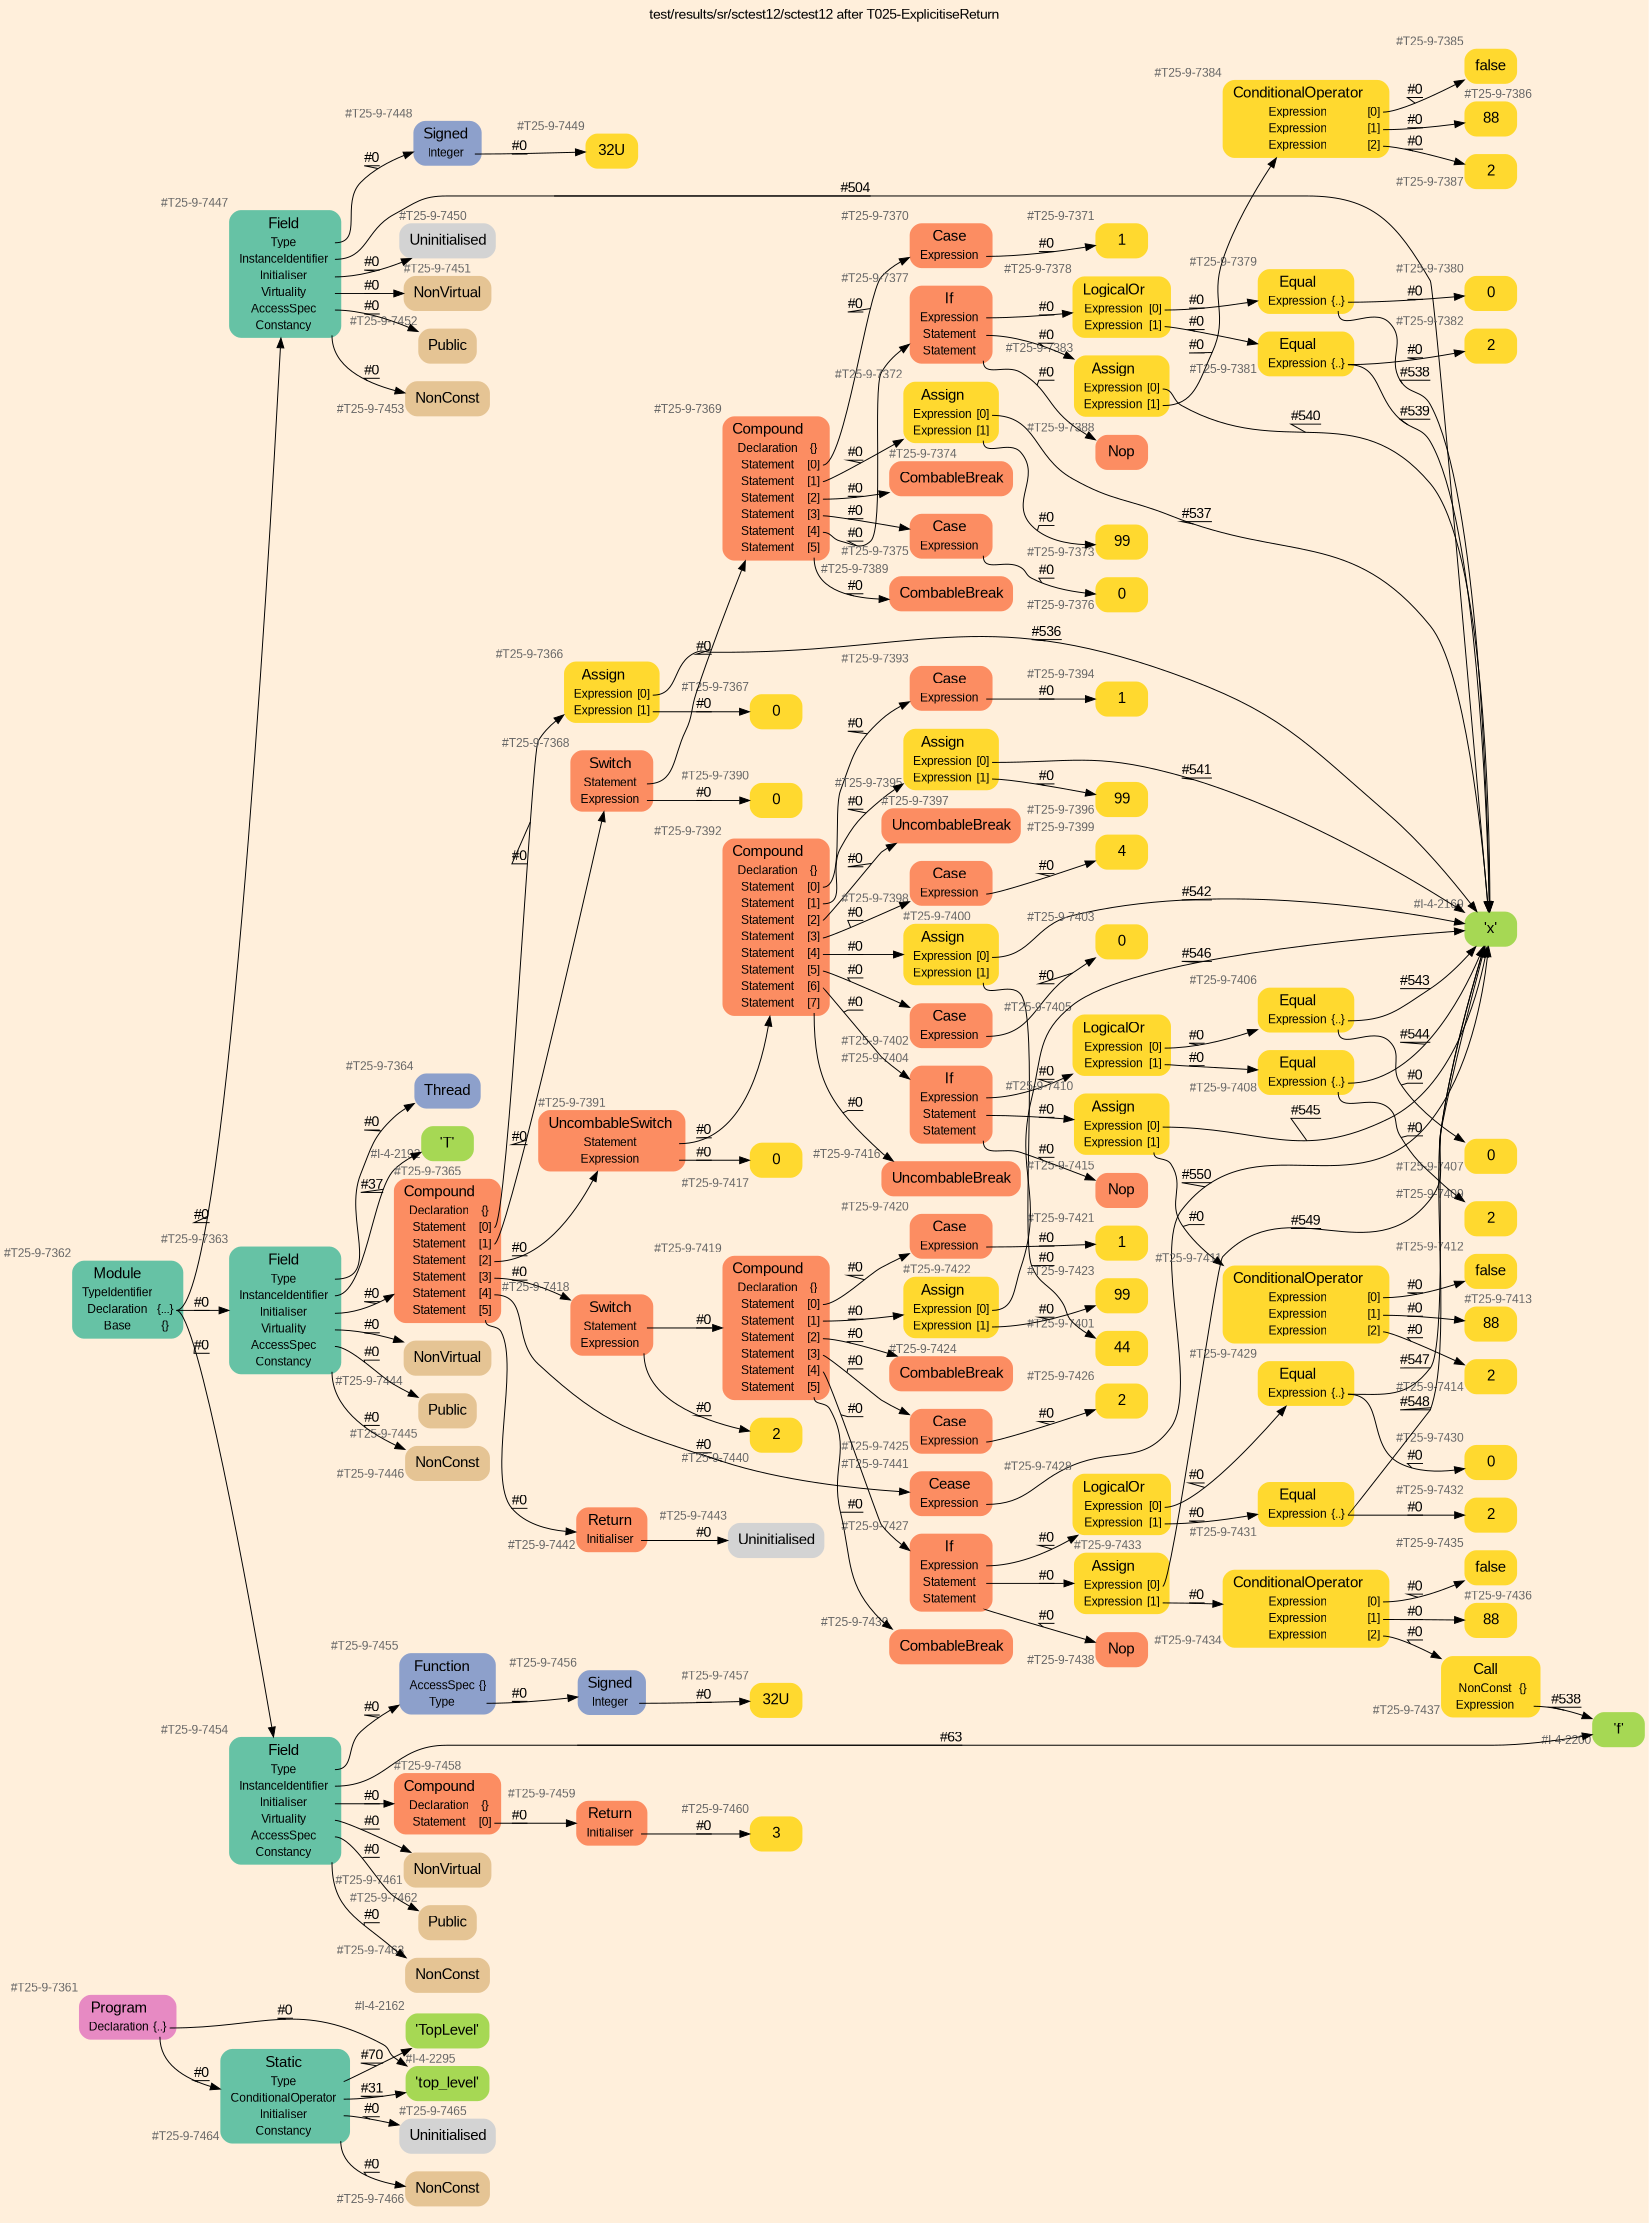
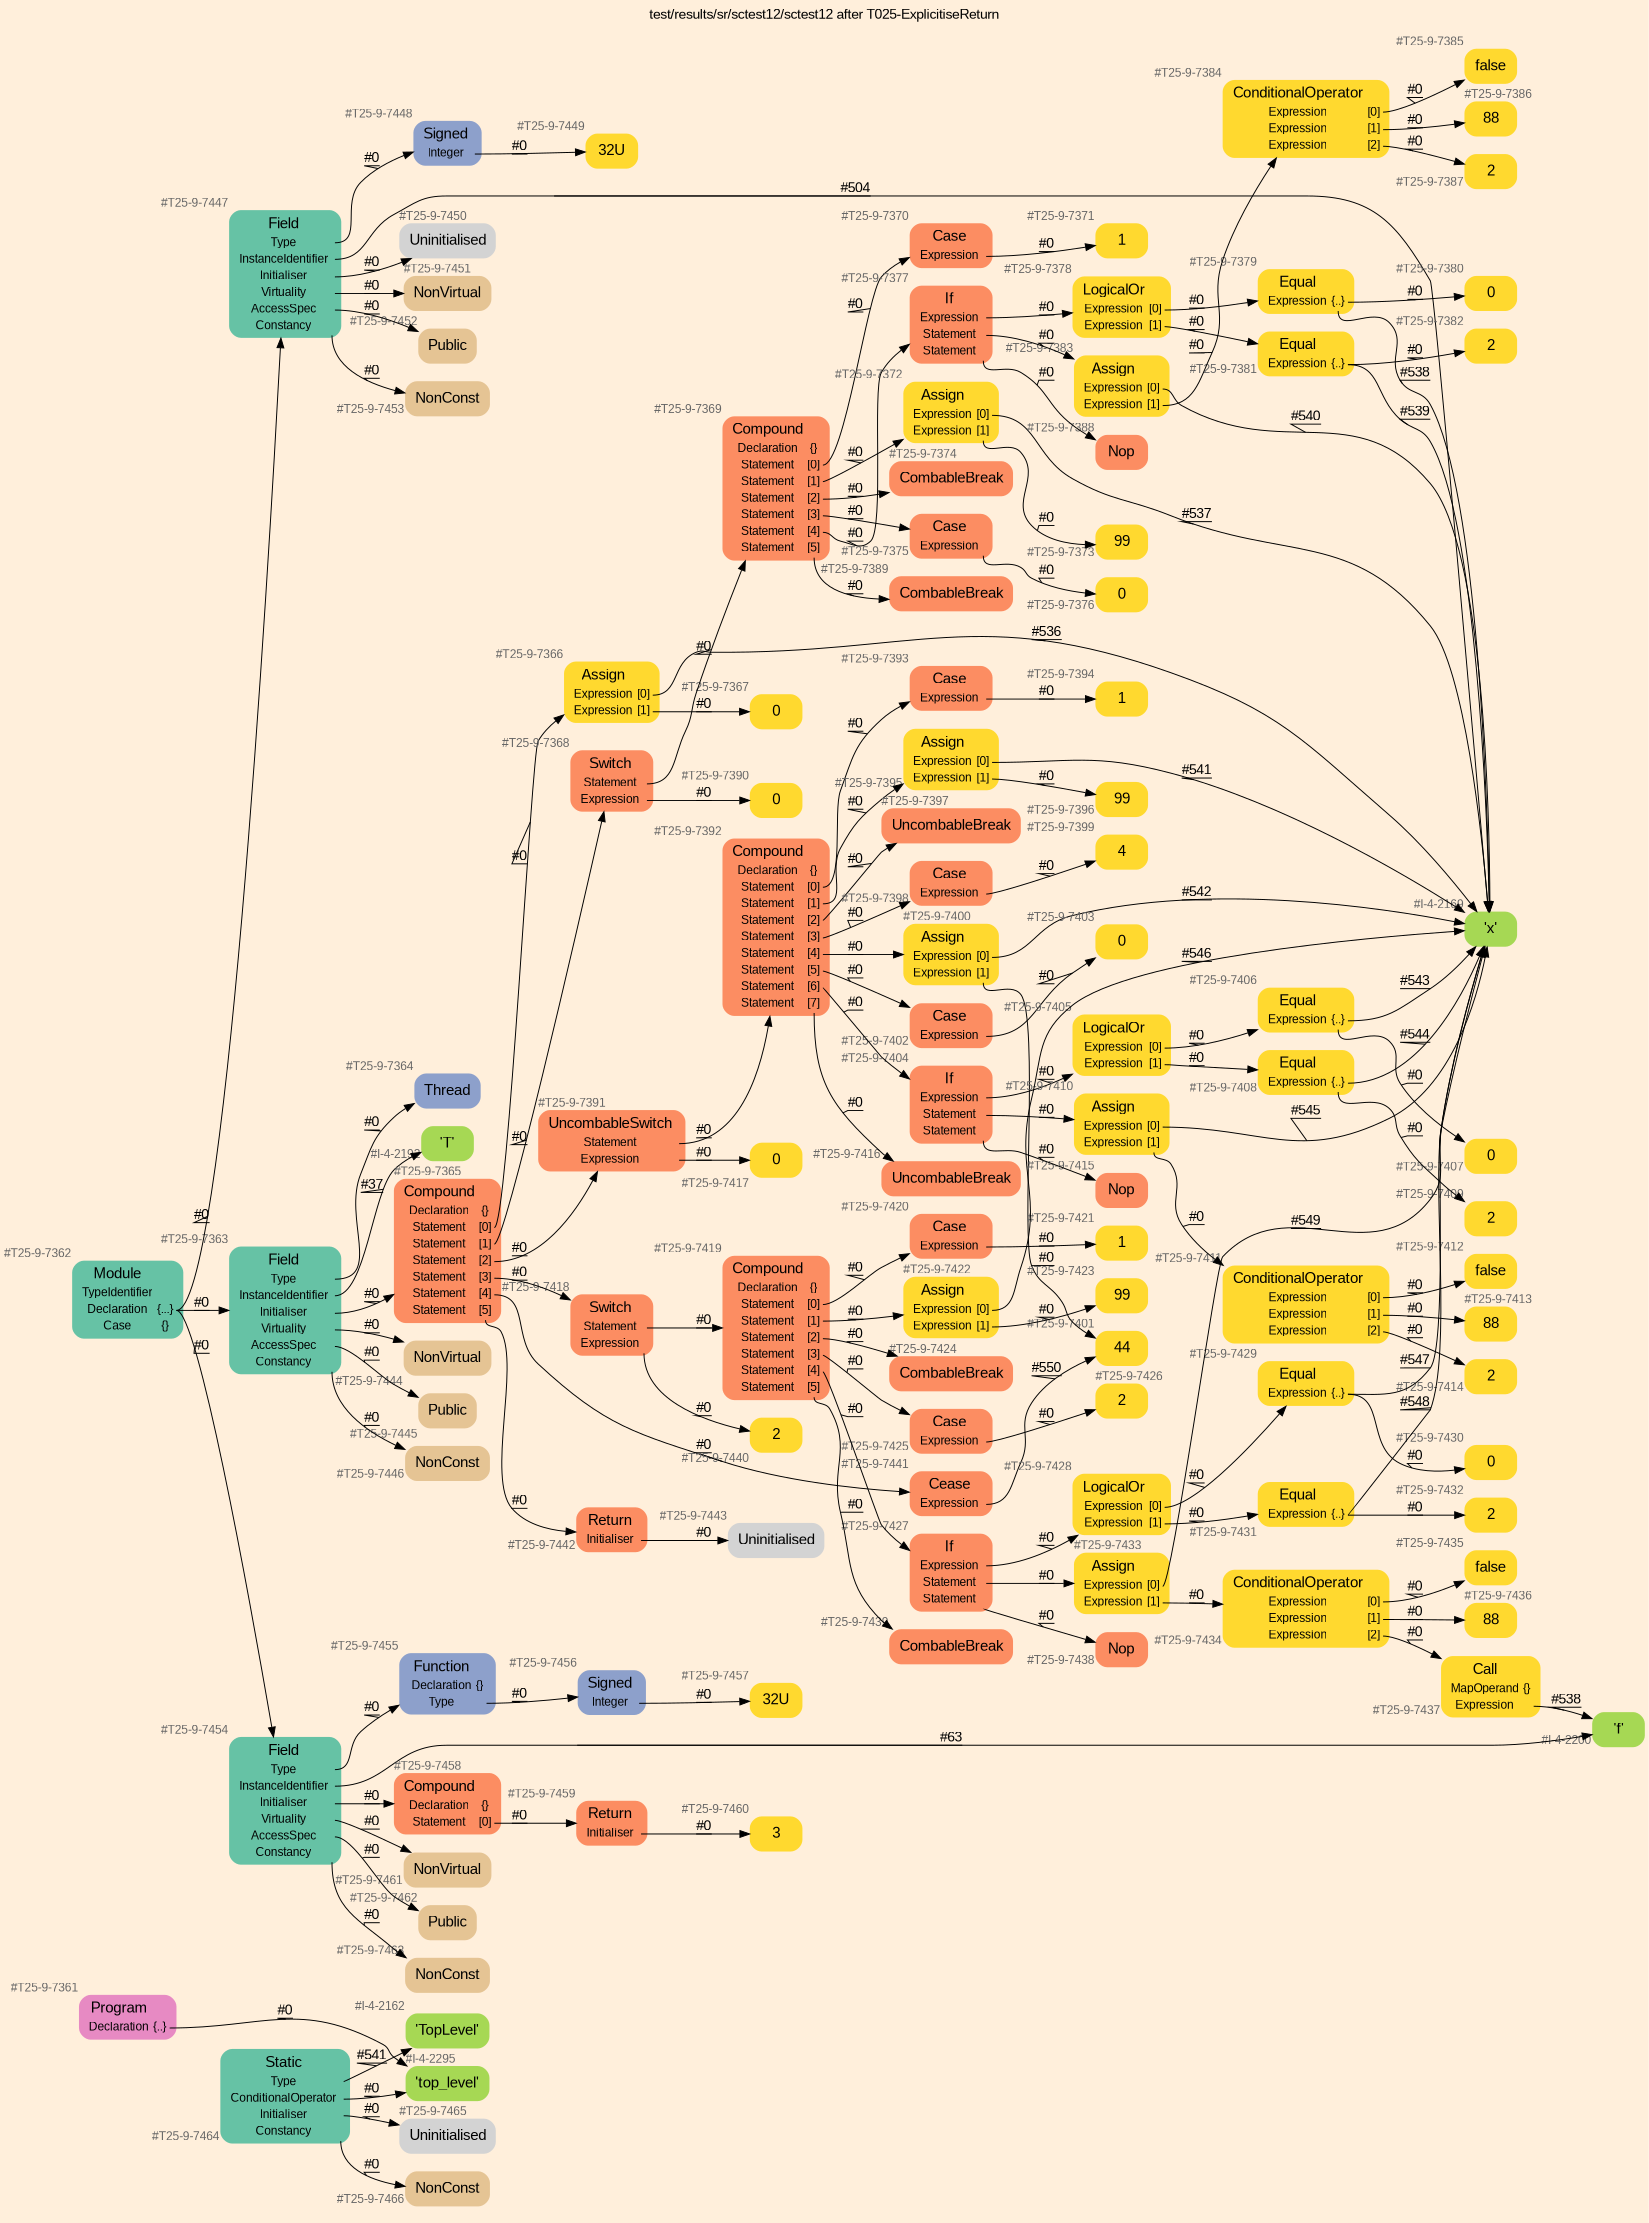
(1191, 1201) -> (1025, 1422)
(117, 1326) -> (117, 1326)
(442, 1686) -> (442, 1686)
(1485, 1689) -> (1485, 1689)
(372, 2056) -> (372, 2056)
(177, 2070) -> none
(372, 2089) -> (372, 2089)
